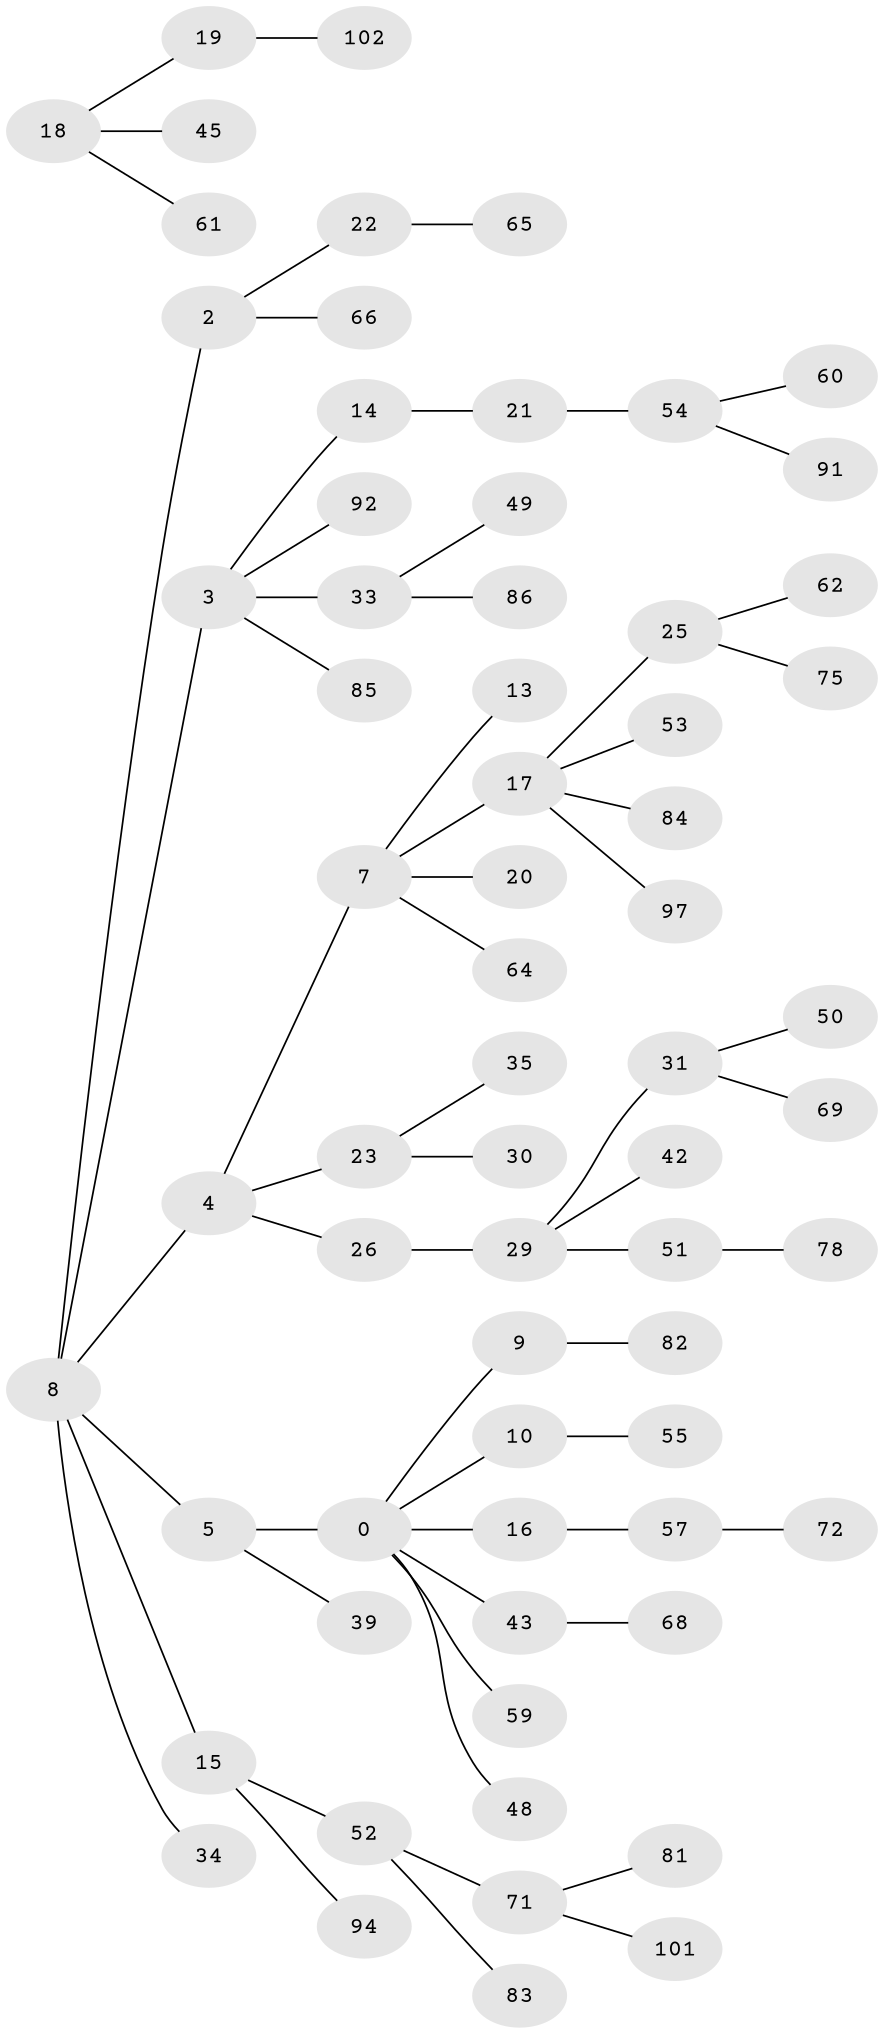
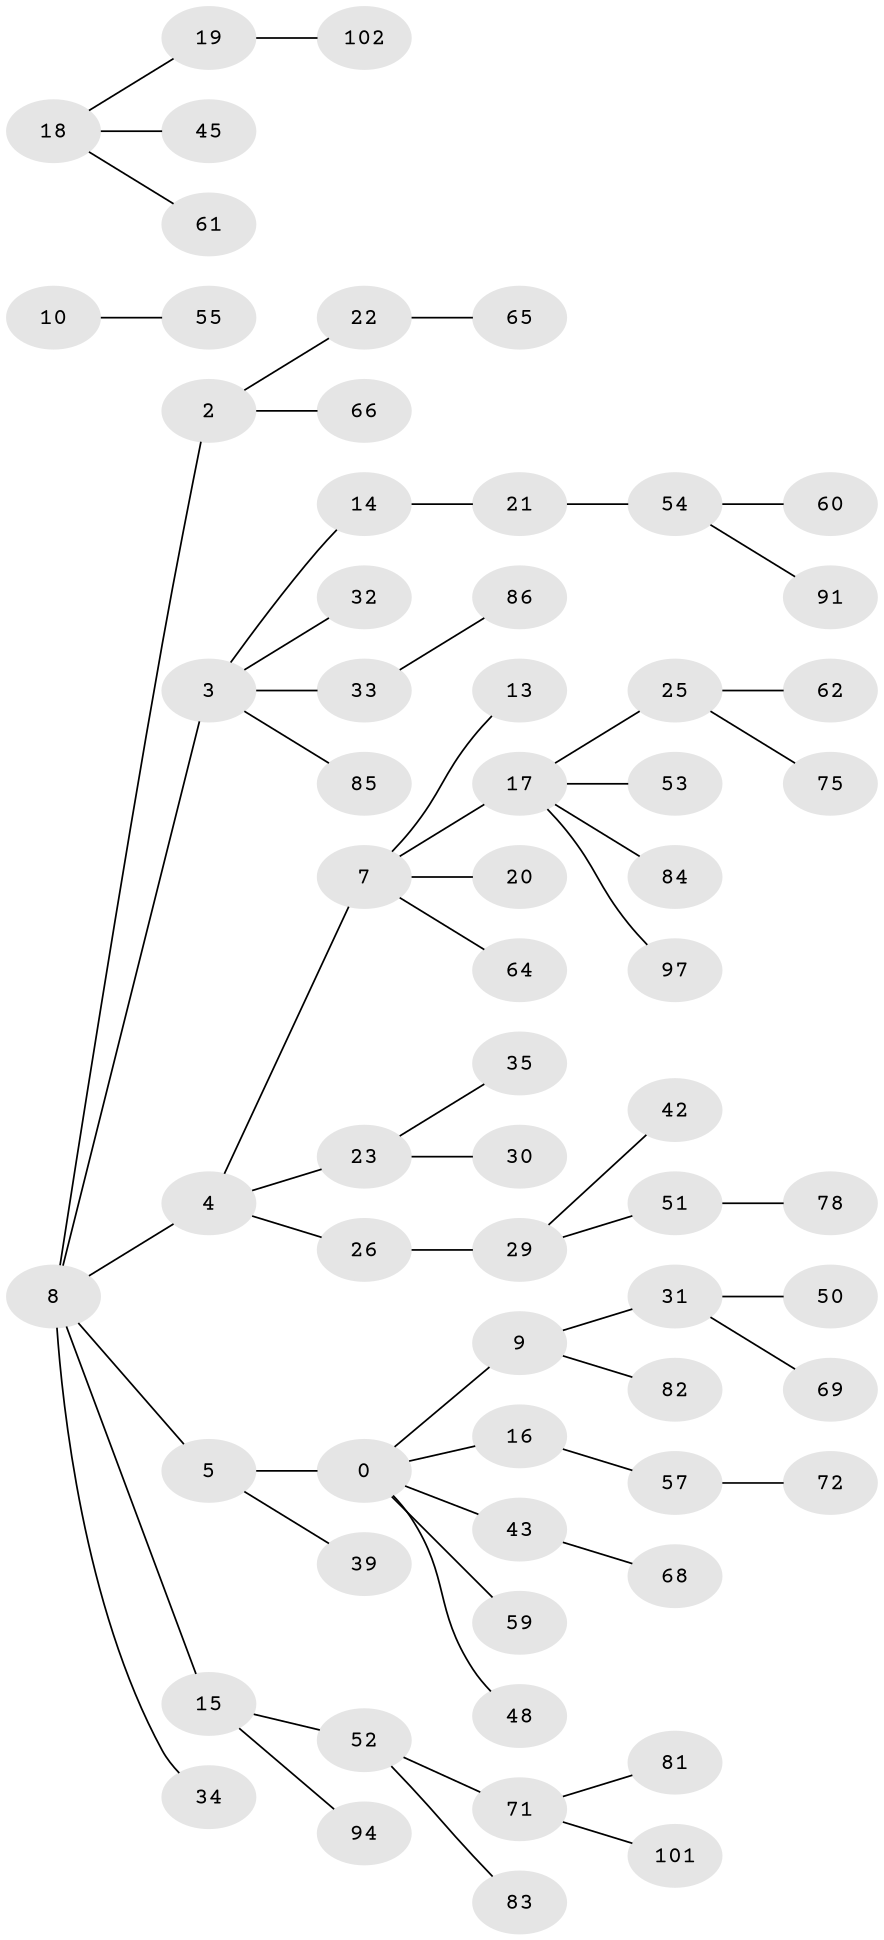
(364, 504) -> (364, 597)
(520, 504) -> none
(597, 1157) -> (598, 1320)
(442, 1483) -> none
